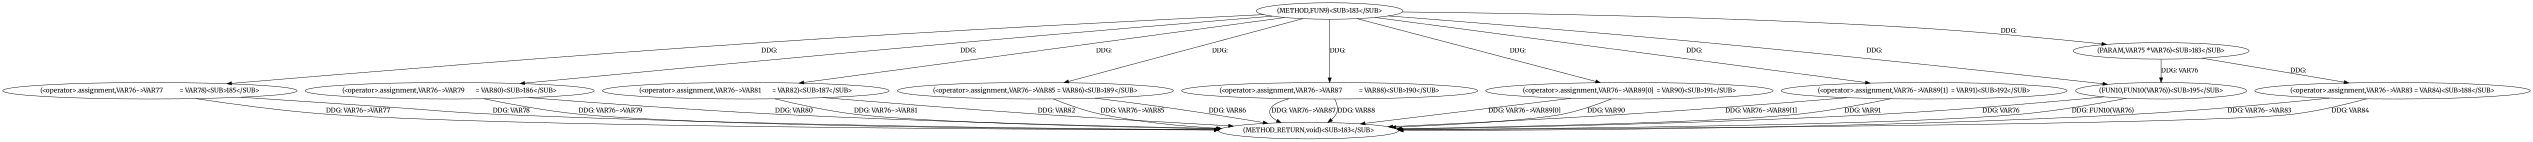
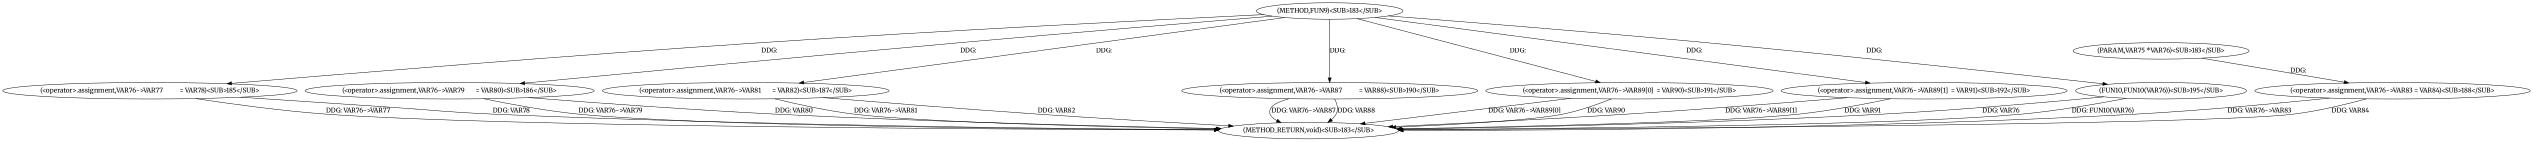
(1753, 20) -> none
(2161, 69) -> none
(1035, 91) -> none
